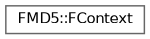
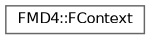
(75, 20) -> (75, 20)
